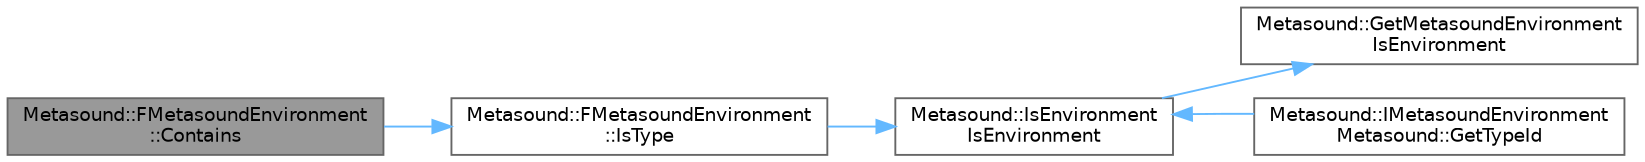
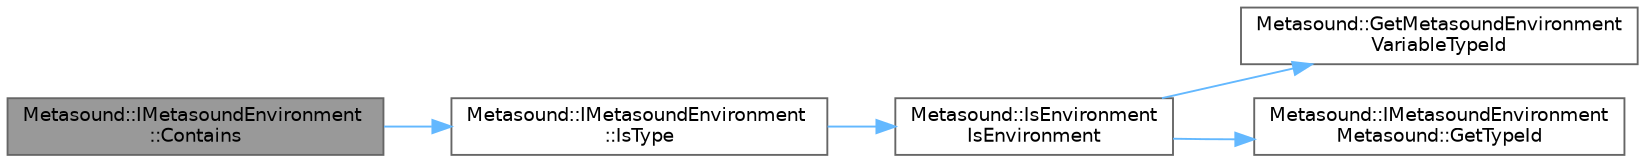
(1439, 36) -> (1439, 36)
(1223, 114) -> (1204, 139)
(196, 127) -> (196, 127)
(639, 127) -> (639, 127)
